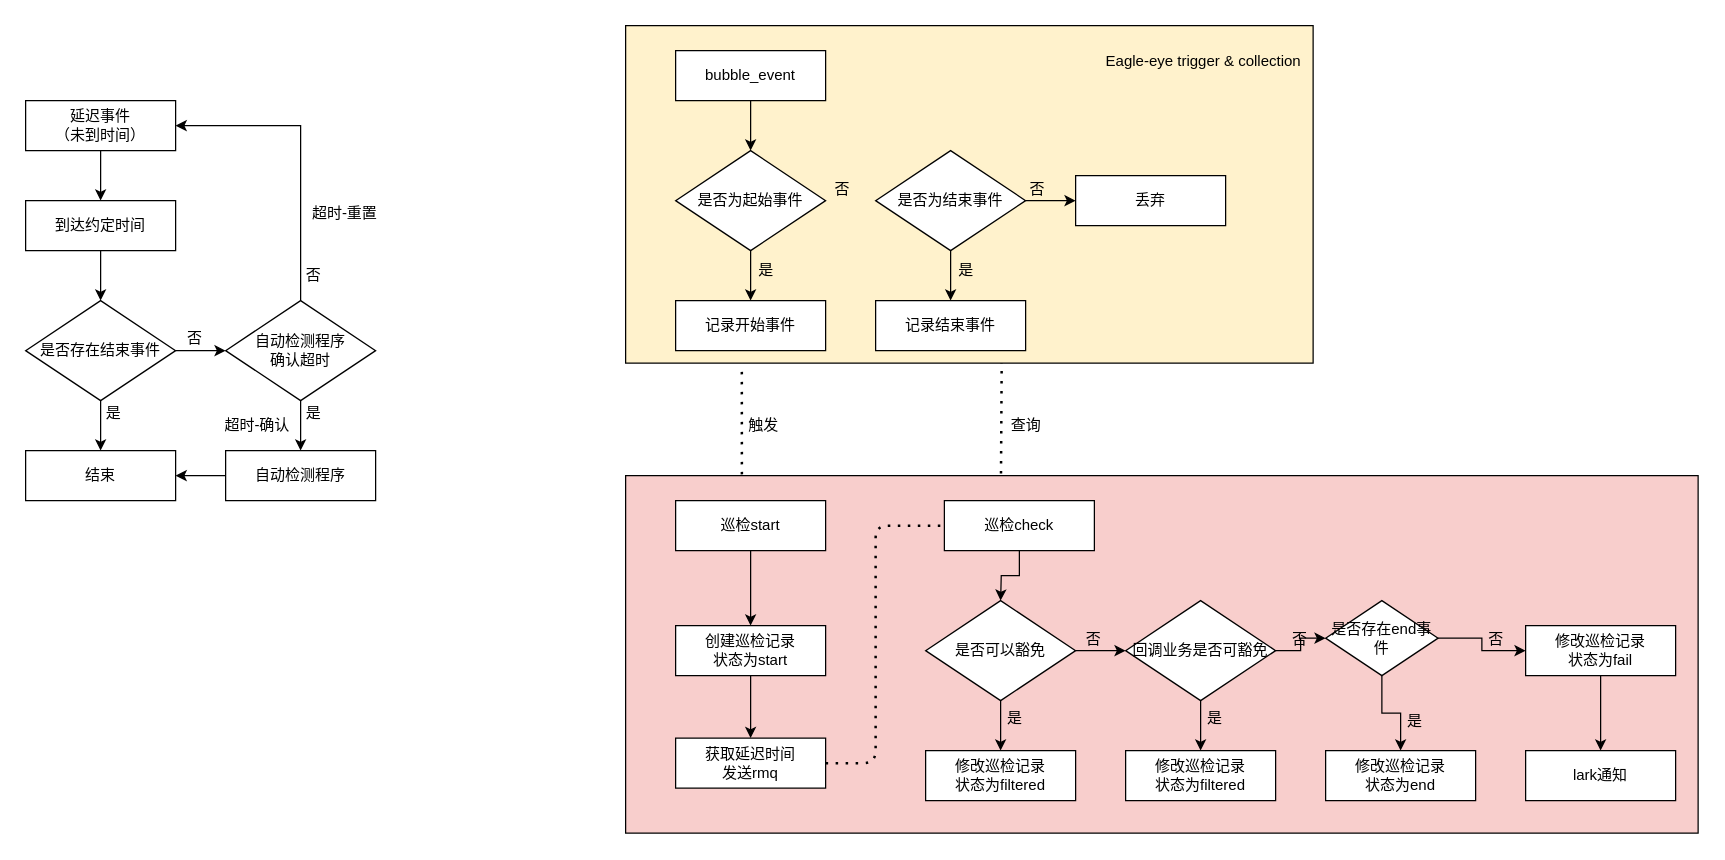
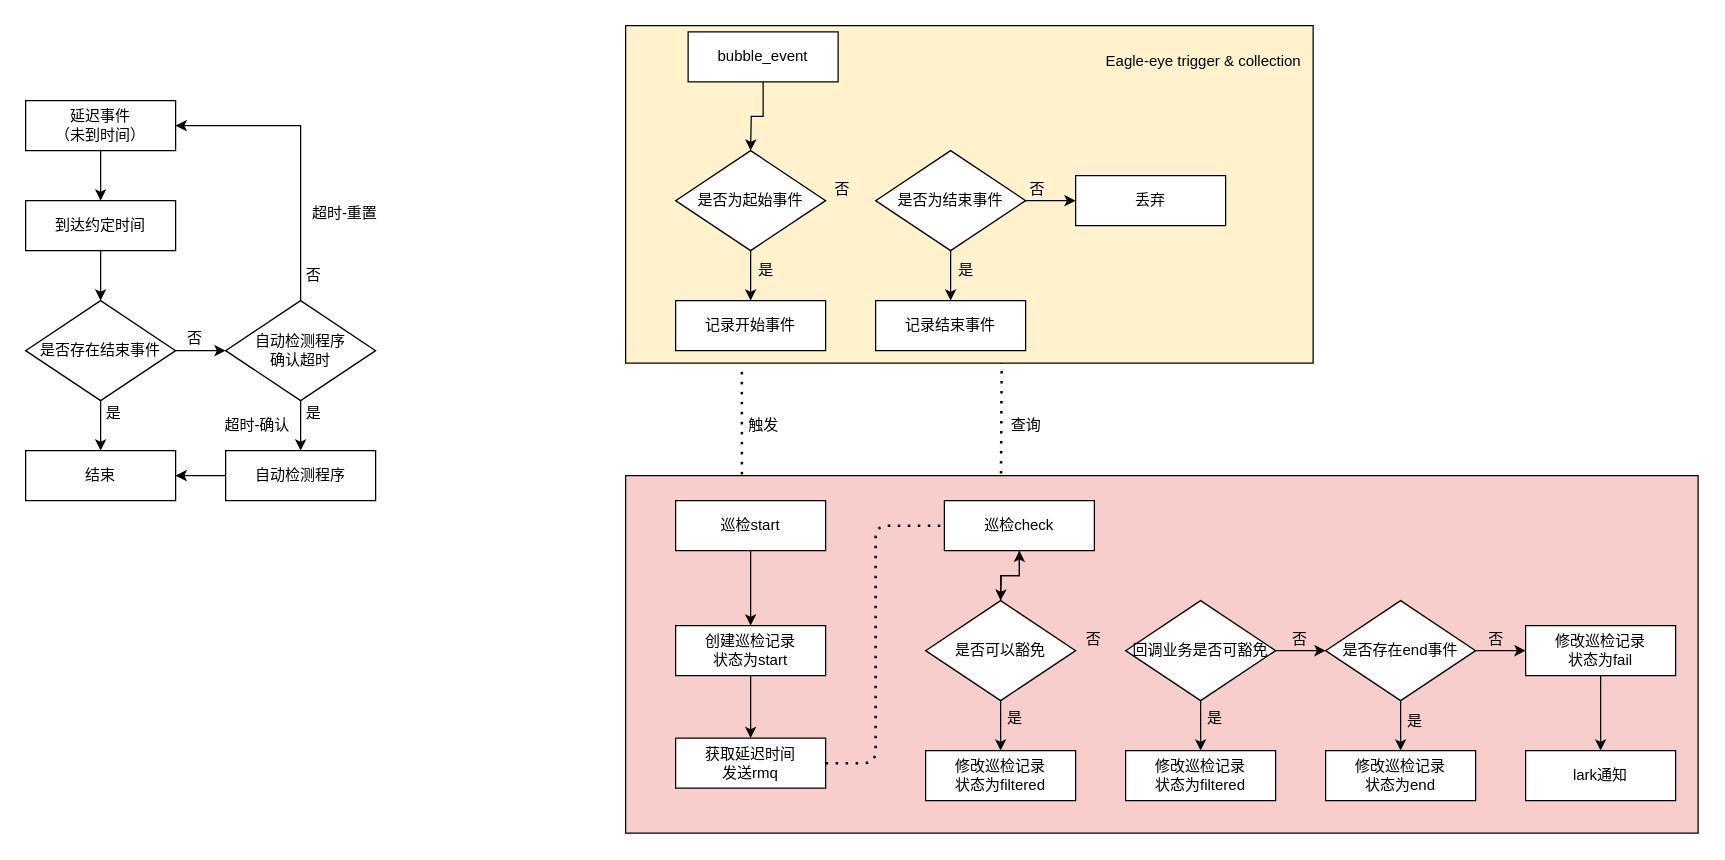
(751, 76) -> (763, 57)
(1382, 638) -> (1401, 651)
(1097, 651) -> (1001, 597)
